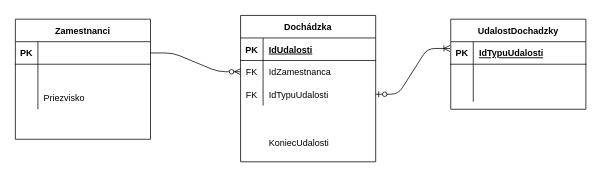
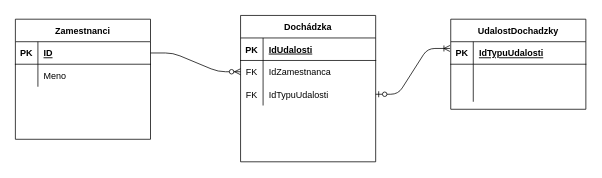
none -> (94, 53)
none -> (94, 75)
(94, 98) -> none
(319, 143) -> none
